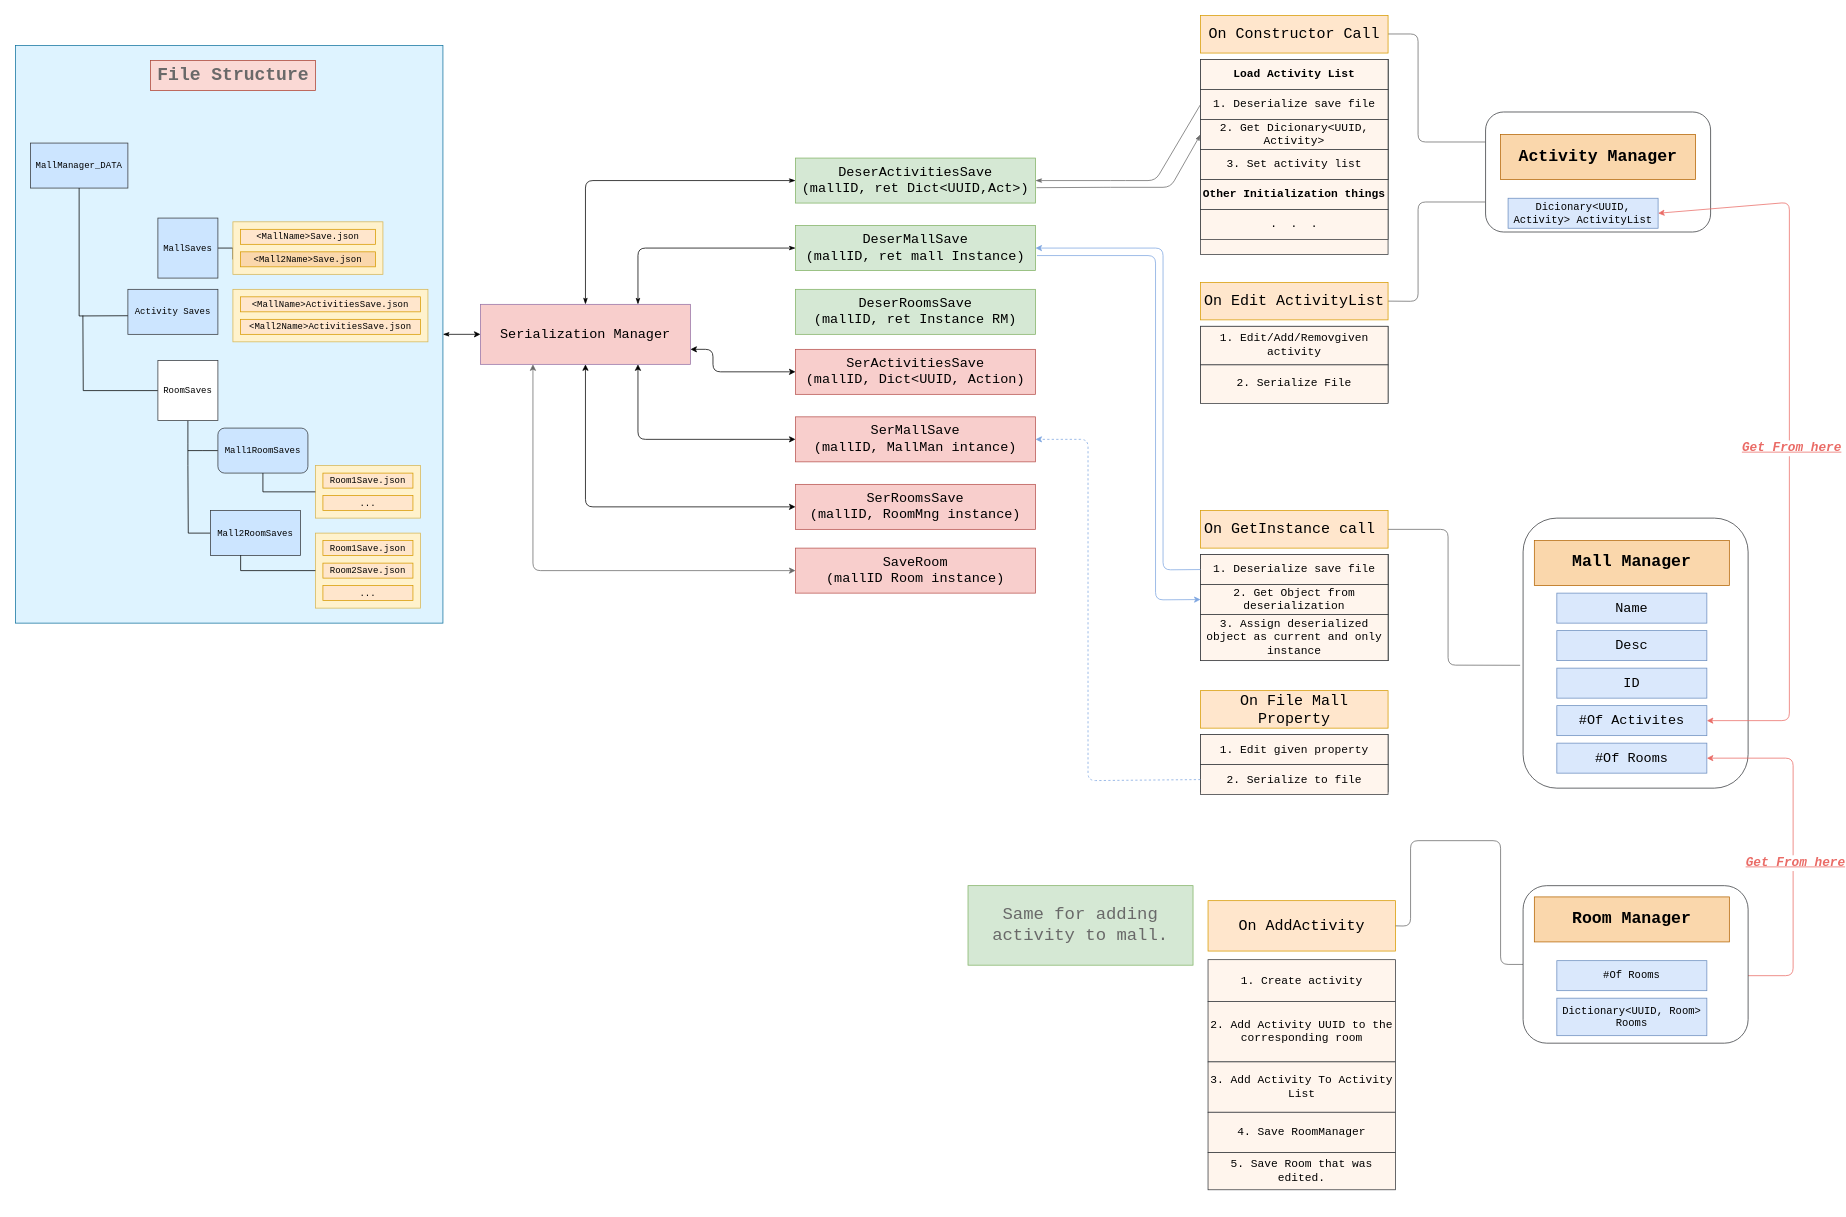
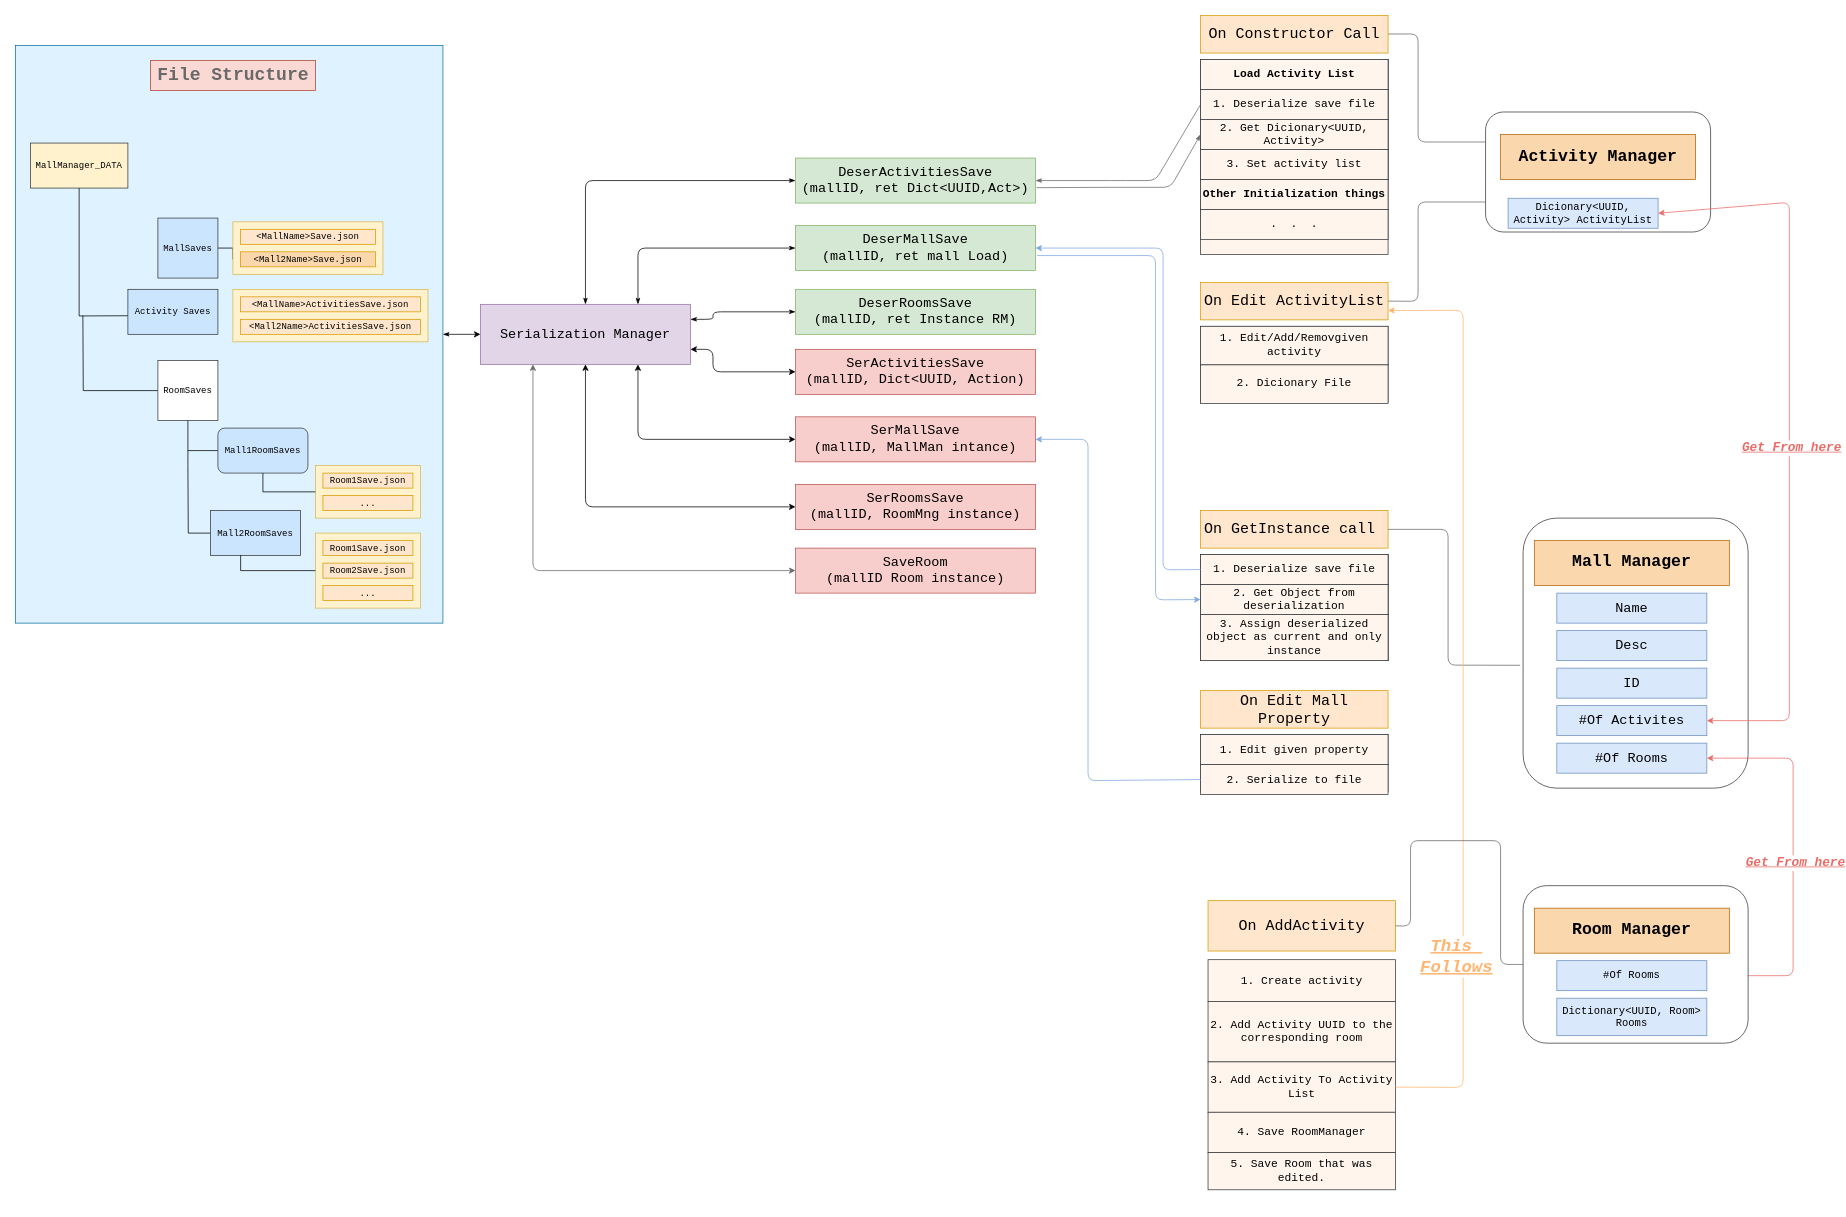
(79, 165) -> (79, 165)
(915, 248) -> (915, 248)
none -> (1429, 310)
none -> (740, 312)
(585, 334) -> (585, 334)
(1294, 384) -> (1294, 384)
(1088, 642) -> (1088, 642)
(1294, 709) -> (1294, 709)
(1632, 919) -> (1632, 930)
(1080, 925) -> none
